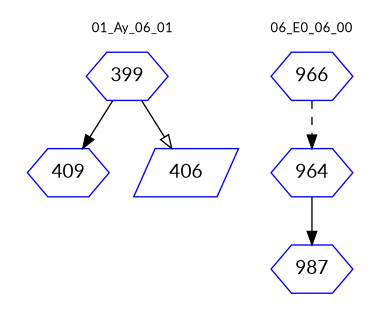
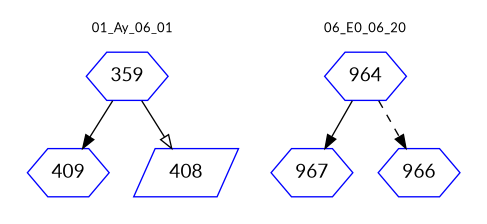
(312, 29) -> (366, 29)
(127, 76) -> (127, 76)
(312, 118) -> (389, 119)
(186, 173) -> (186, 173)
(312, 269) -> (312, 173)
